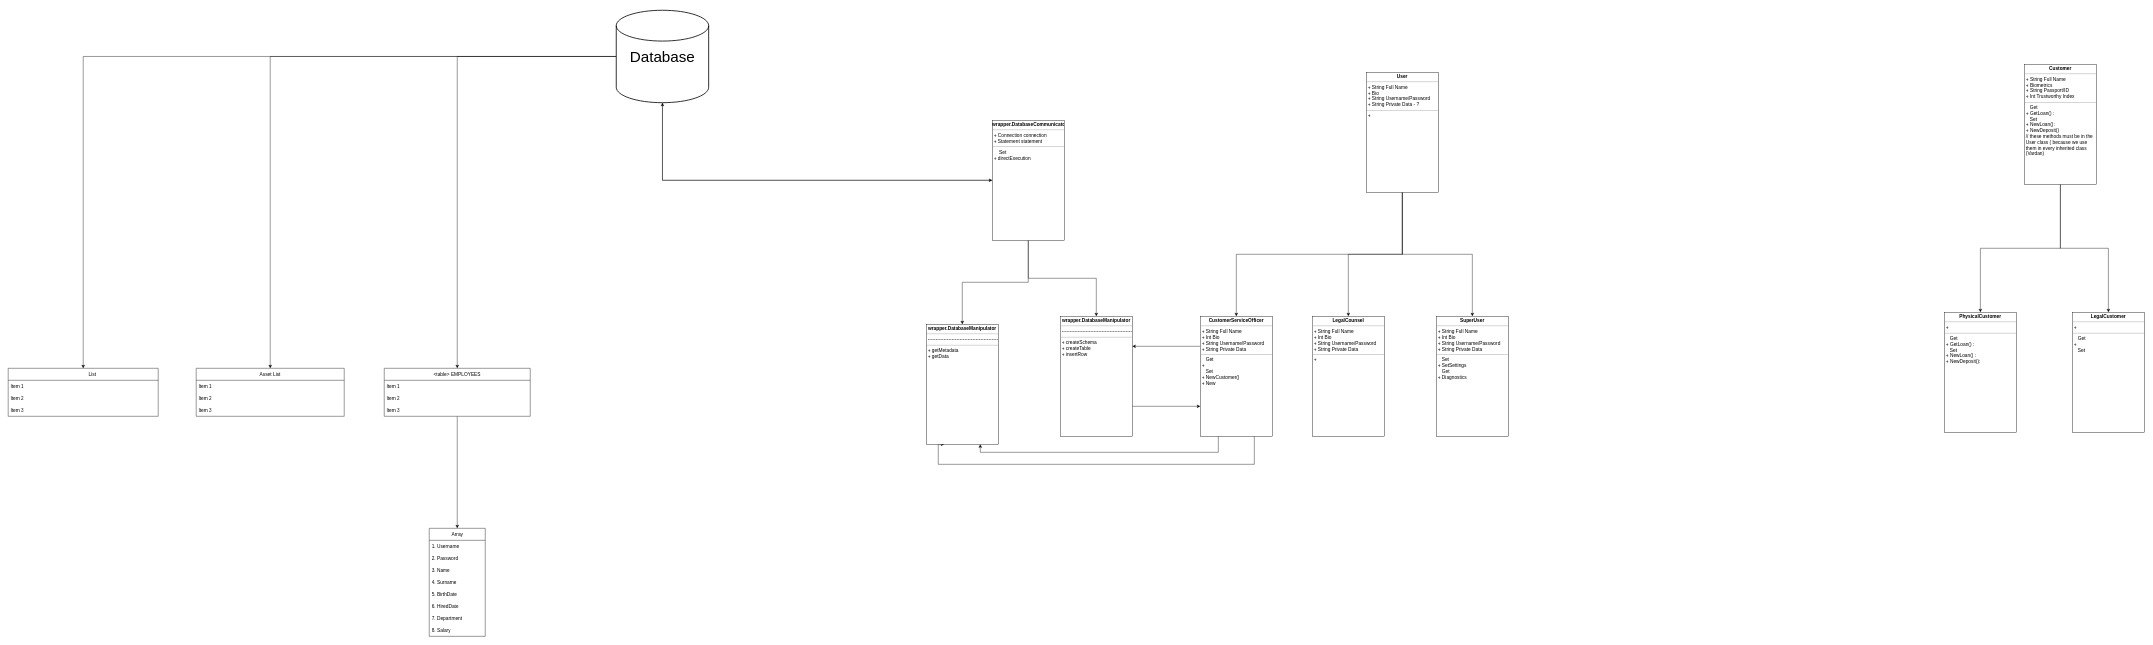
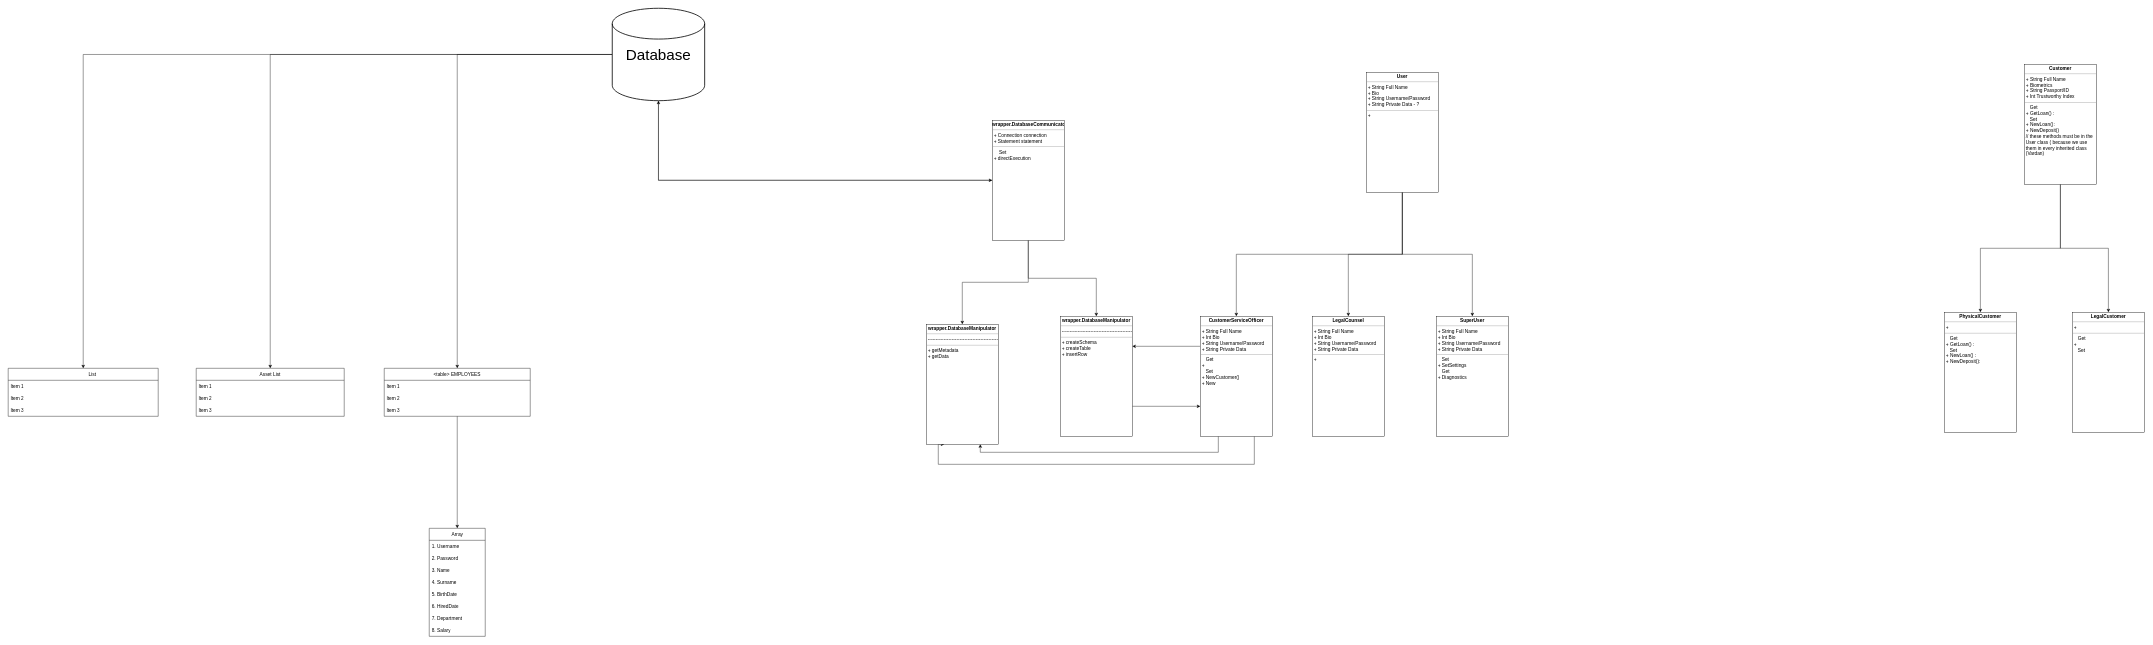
(662, 56) -> (658, 54)
